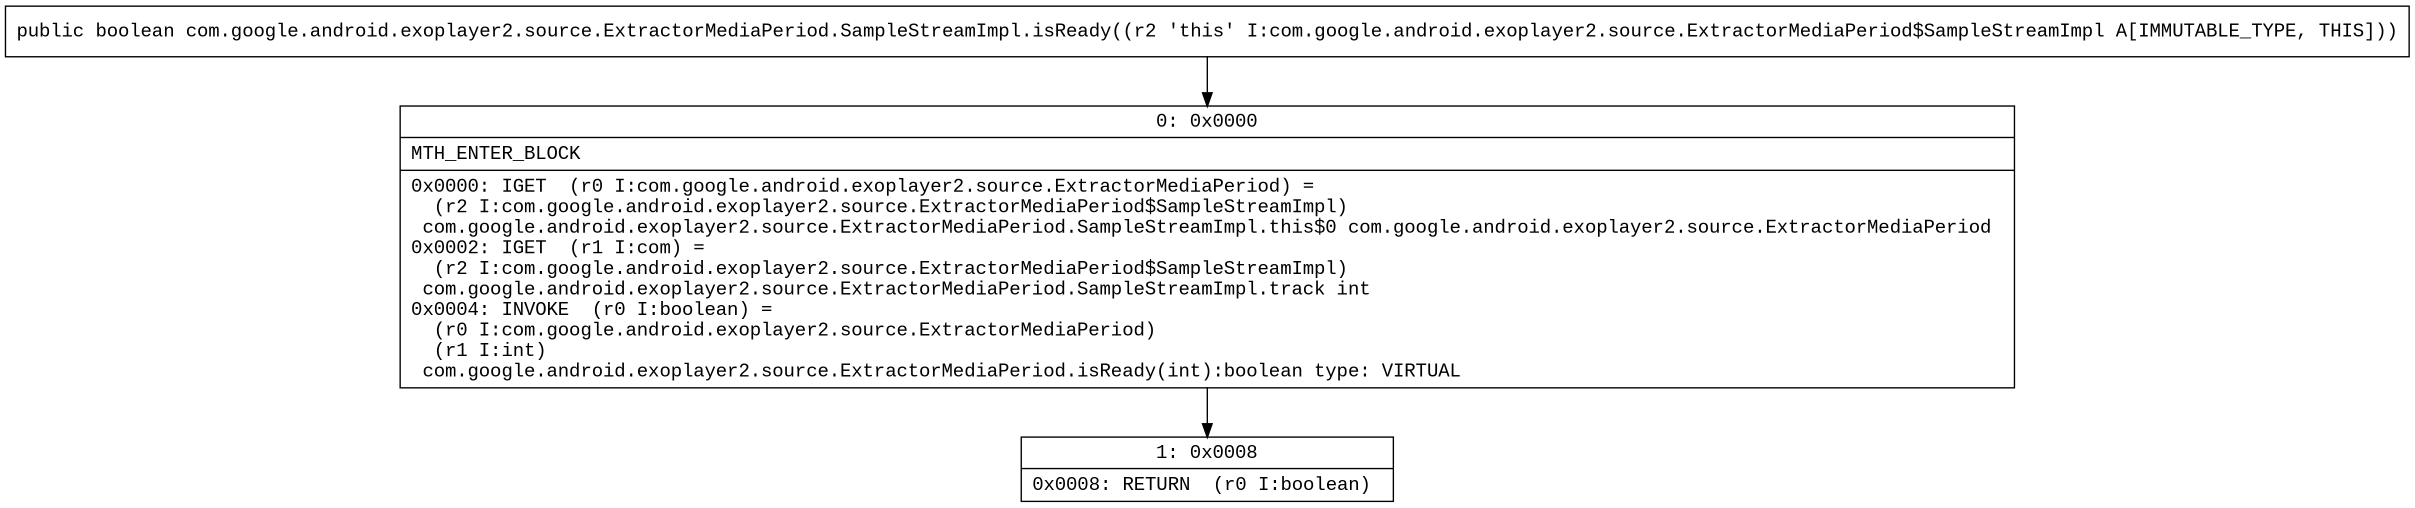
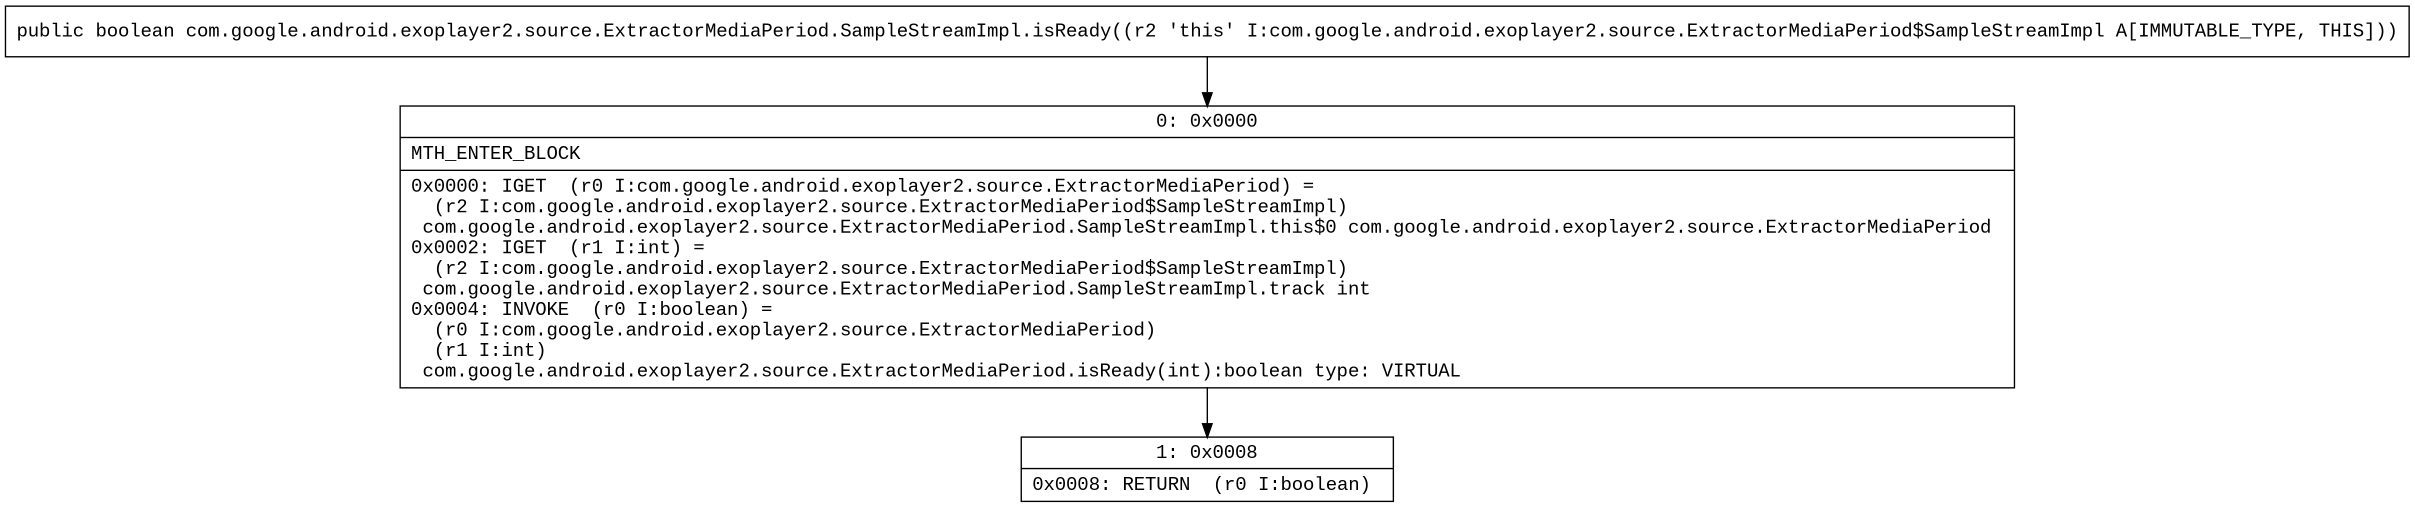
(564, 248) -> (564, 248)
